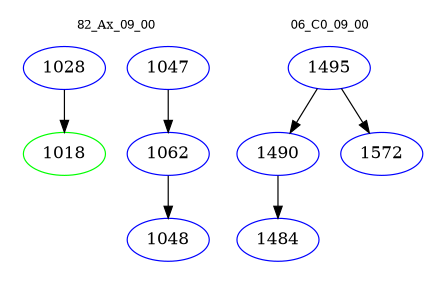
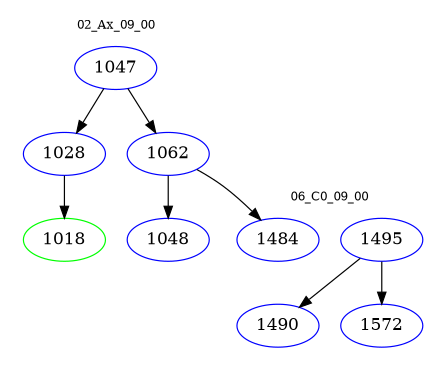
(116, 26) -> (116, 26)
none -> (93, 106)
(278, 191) -> (235, 196)
